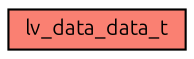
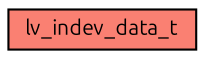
(97, 30) -> (102, 30)
